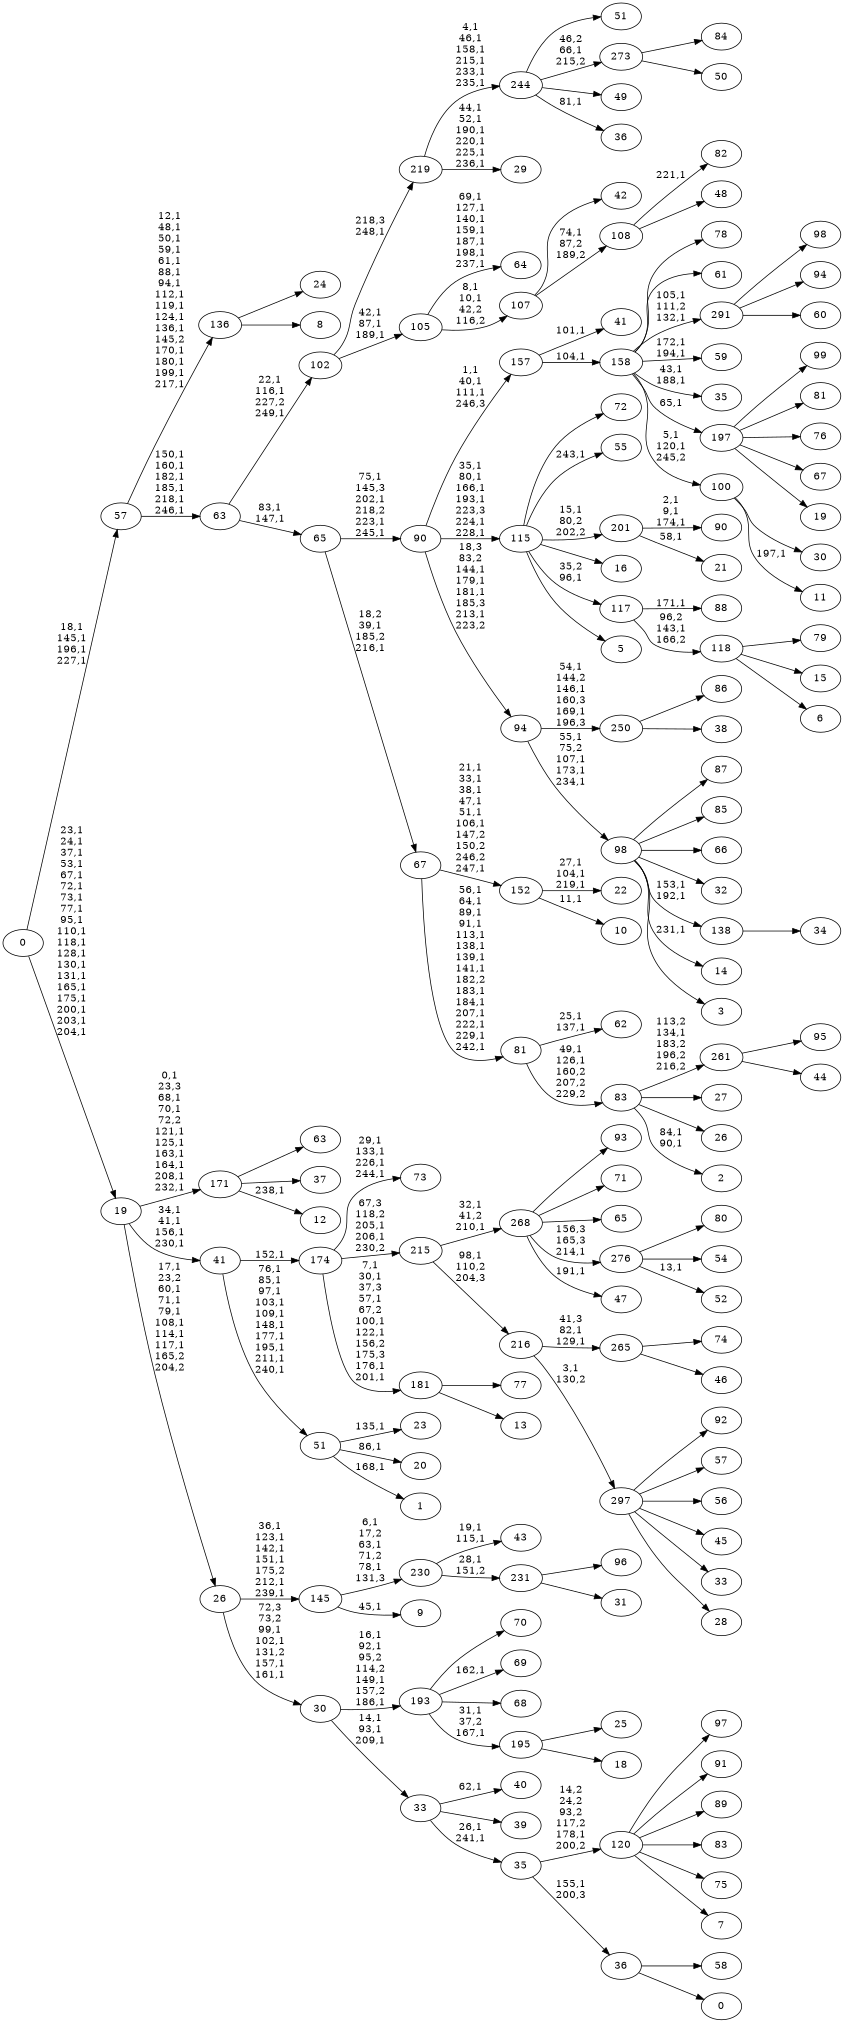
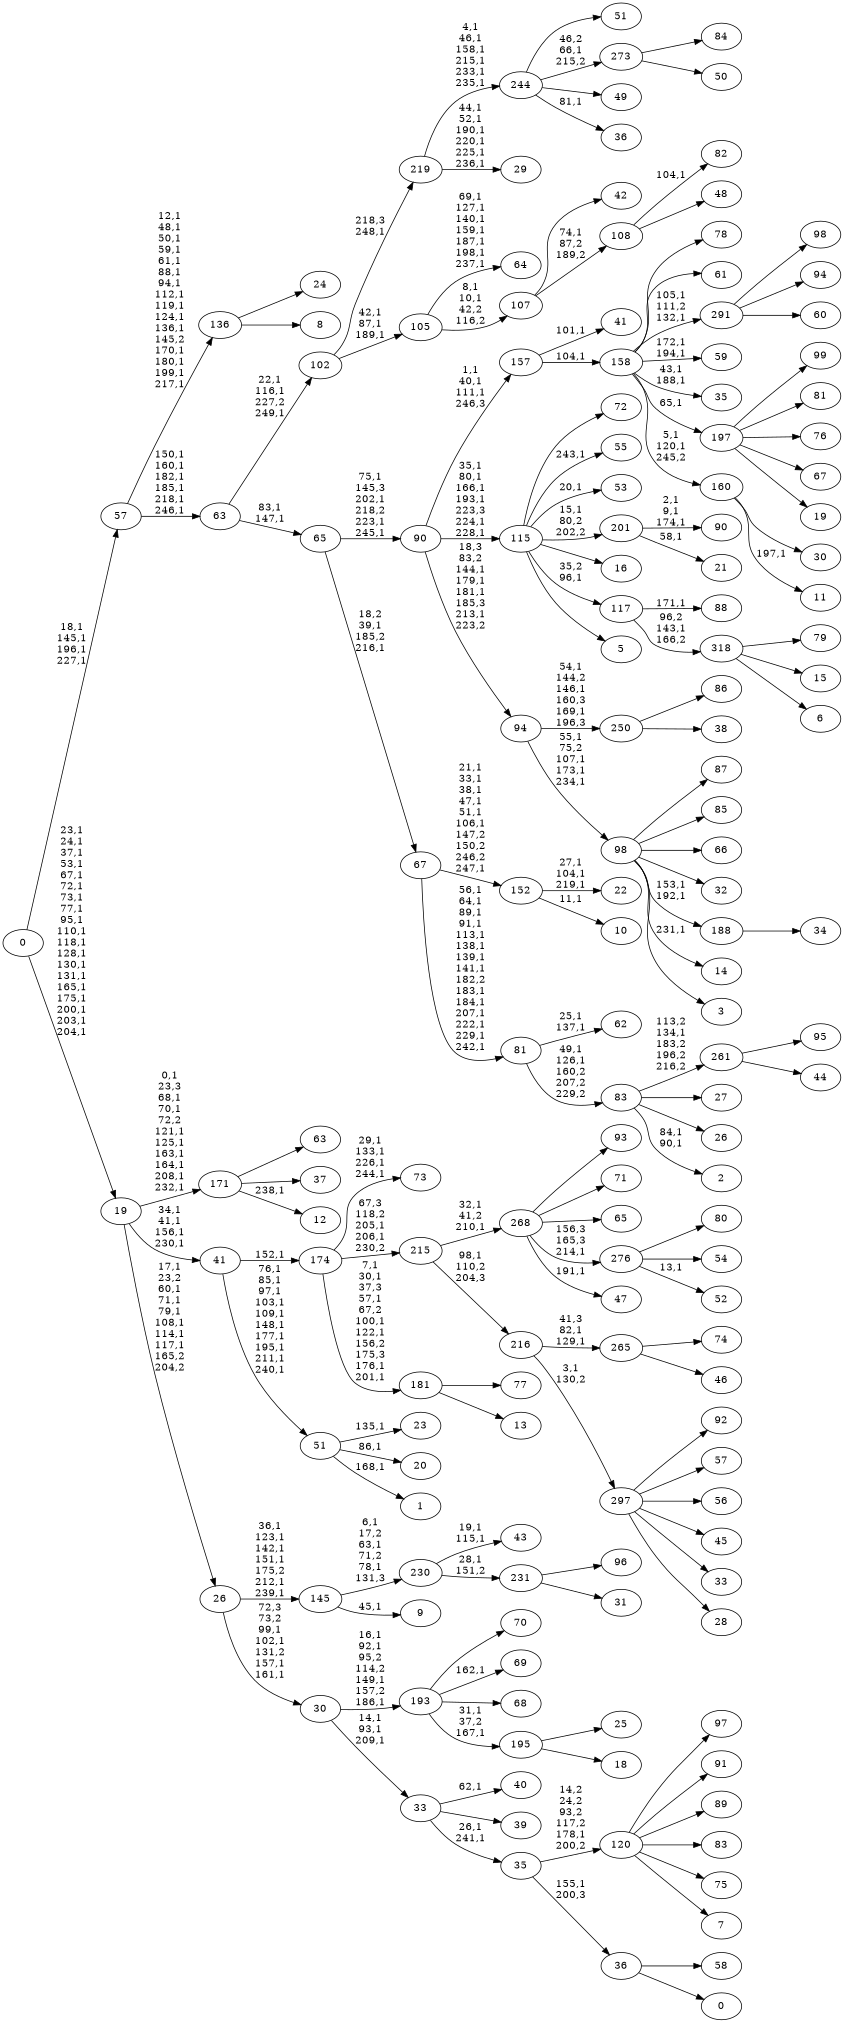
(671, 175) -> (671, 175)
(721, 487) -> (721, 487)
none -> (621, 488)
(721, 649) -> (721, 649)
(721, 931) -> (721, 931)
